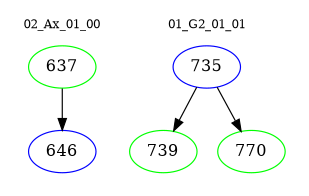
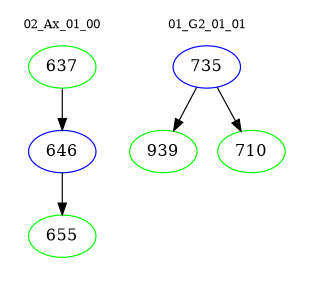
(163, 152) -> (163, 152)
(251, 152) -> (251, 152)
none -> (62, 236)
